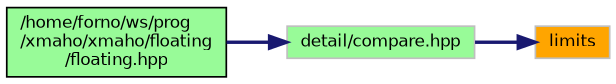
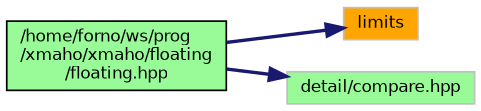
(496, 42) -> (277, 36)
